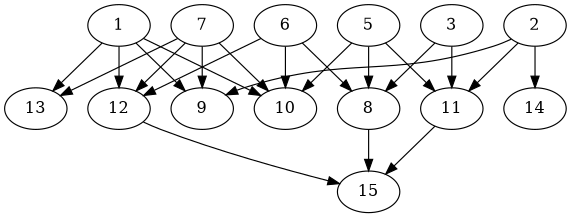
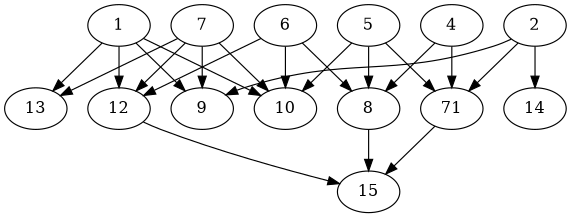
(452, 25) -> (452, 25)
(452, 109) -> (452, 109)
